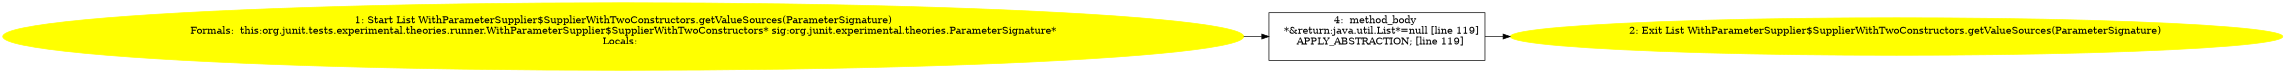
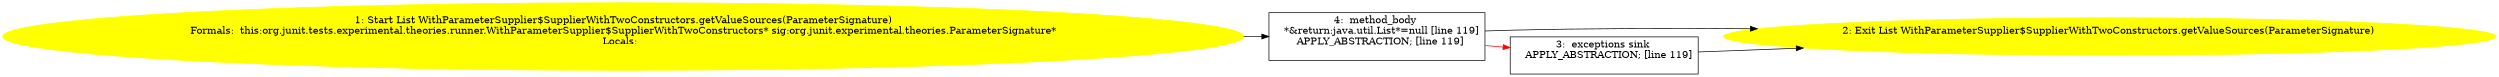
none -> (1604, 55)
